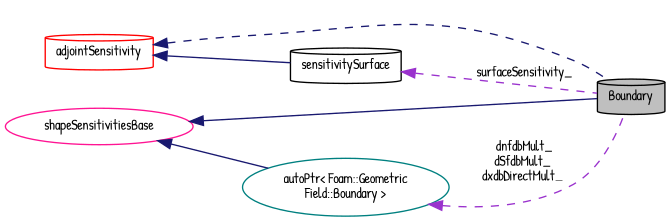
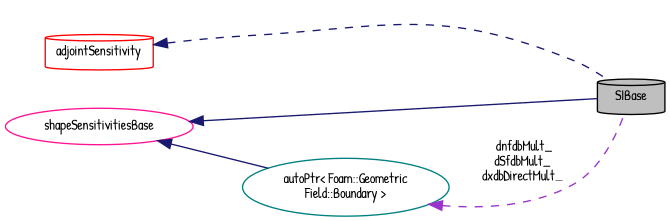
(346, 66) -> none
(631, 97) -> (631, 97)
